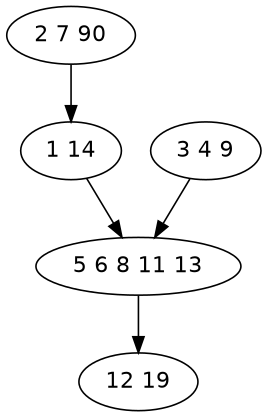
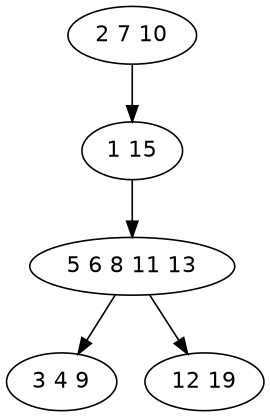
(71, 35) -> (132, 35)
(71, 151) -> (132, 151)
(177, 201) -> (101, 318)
